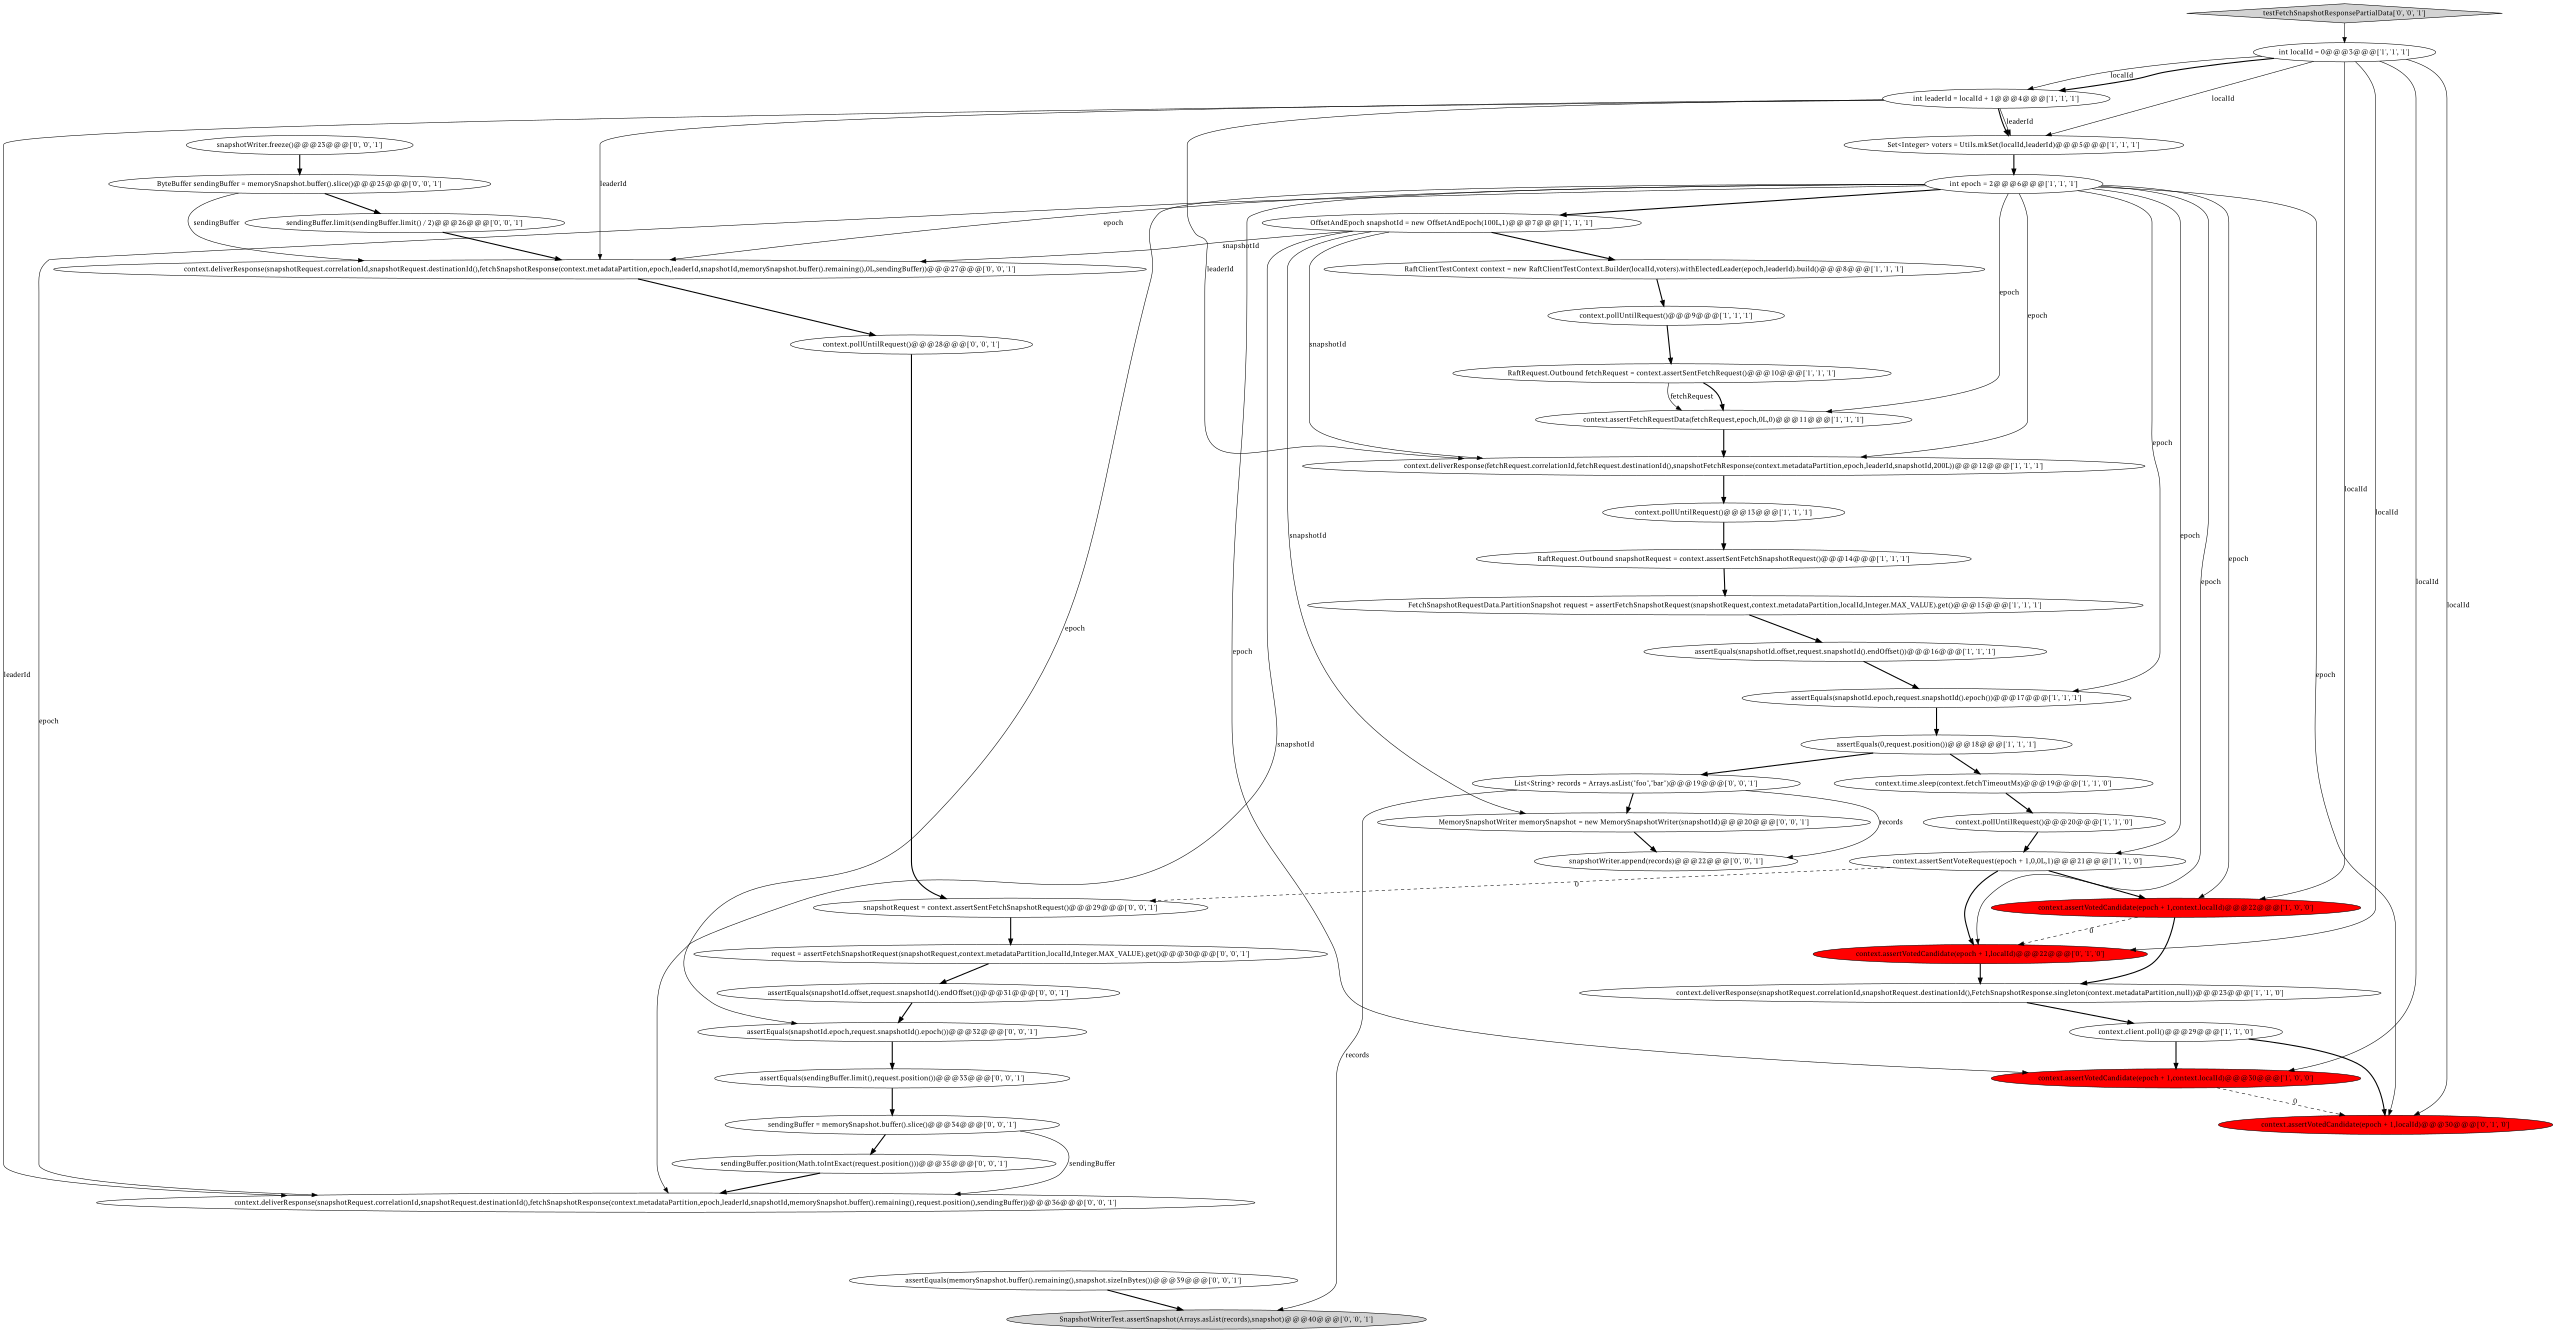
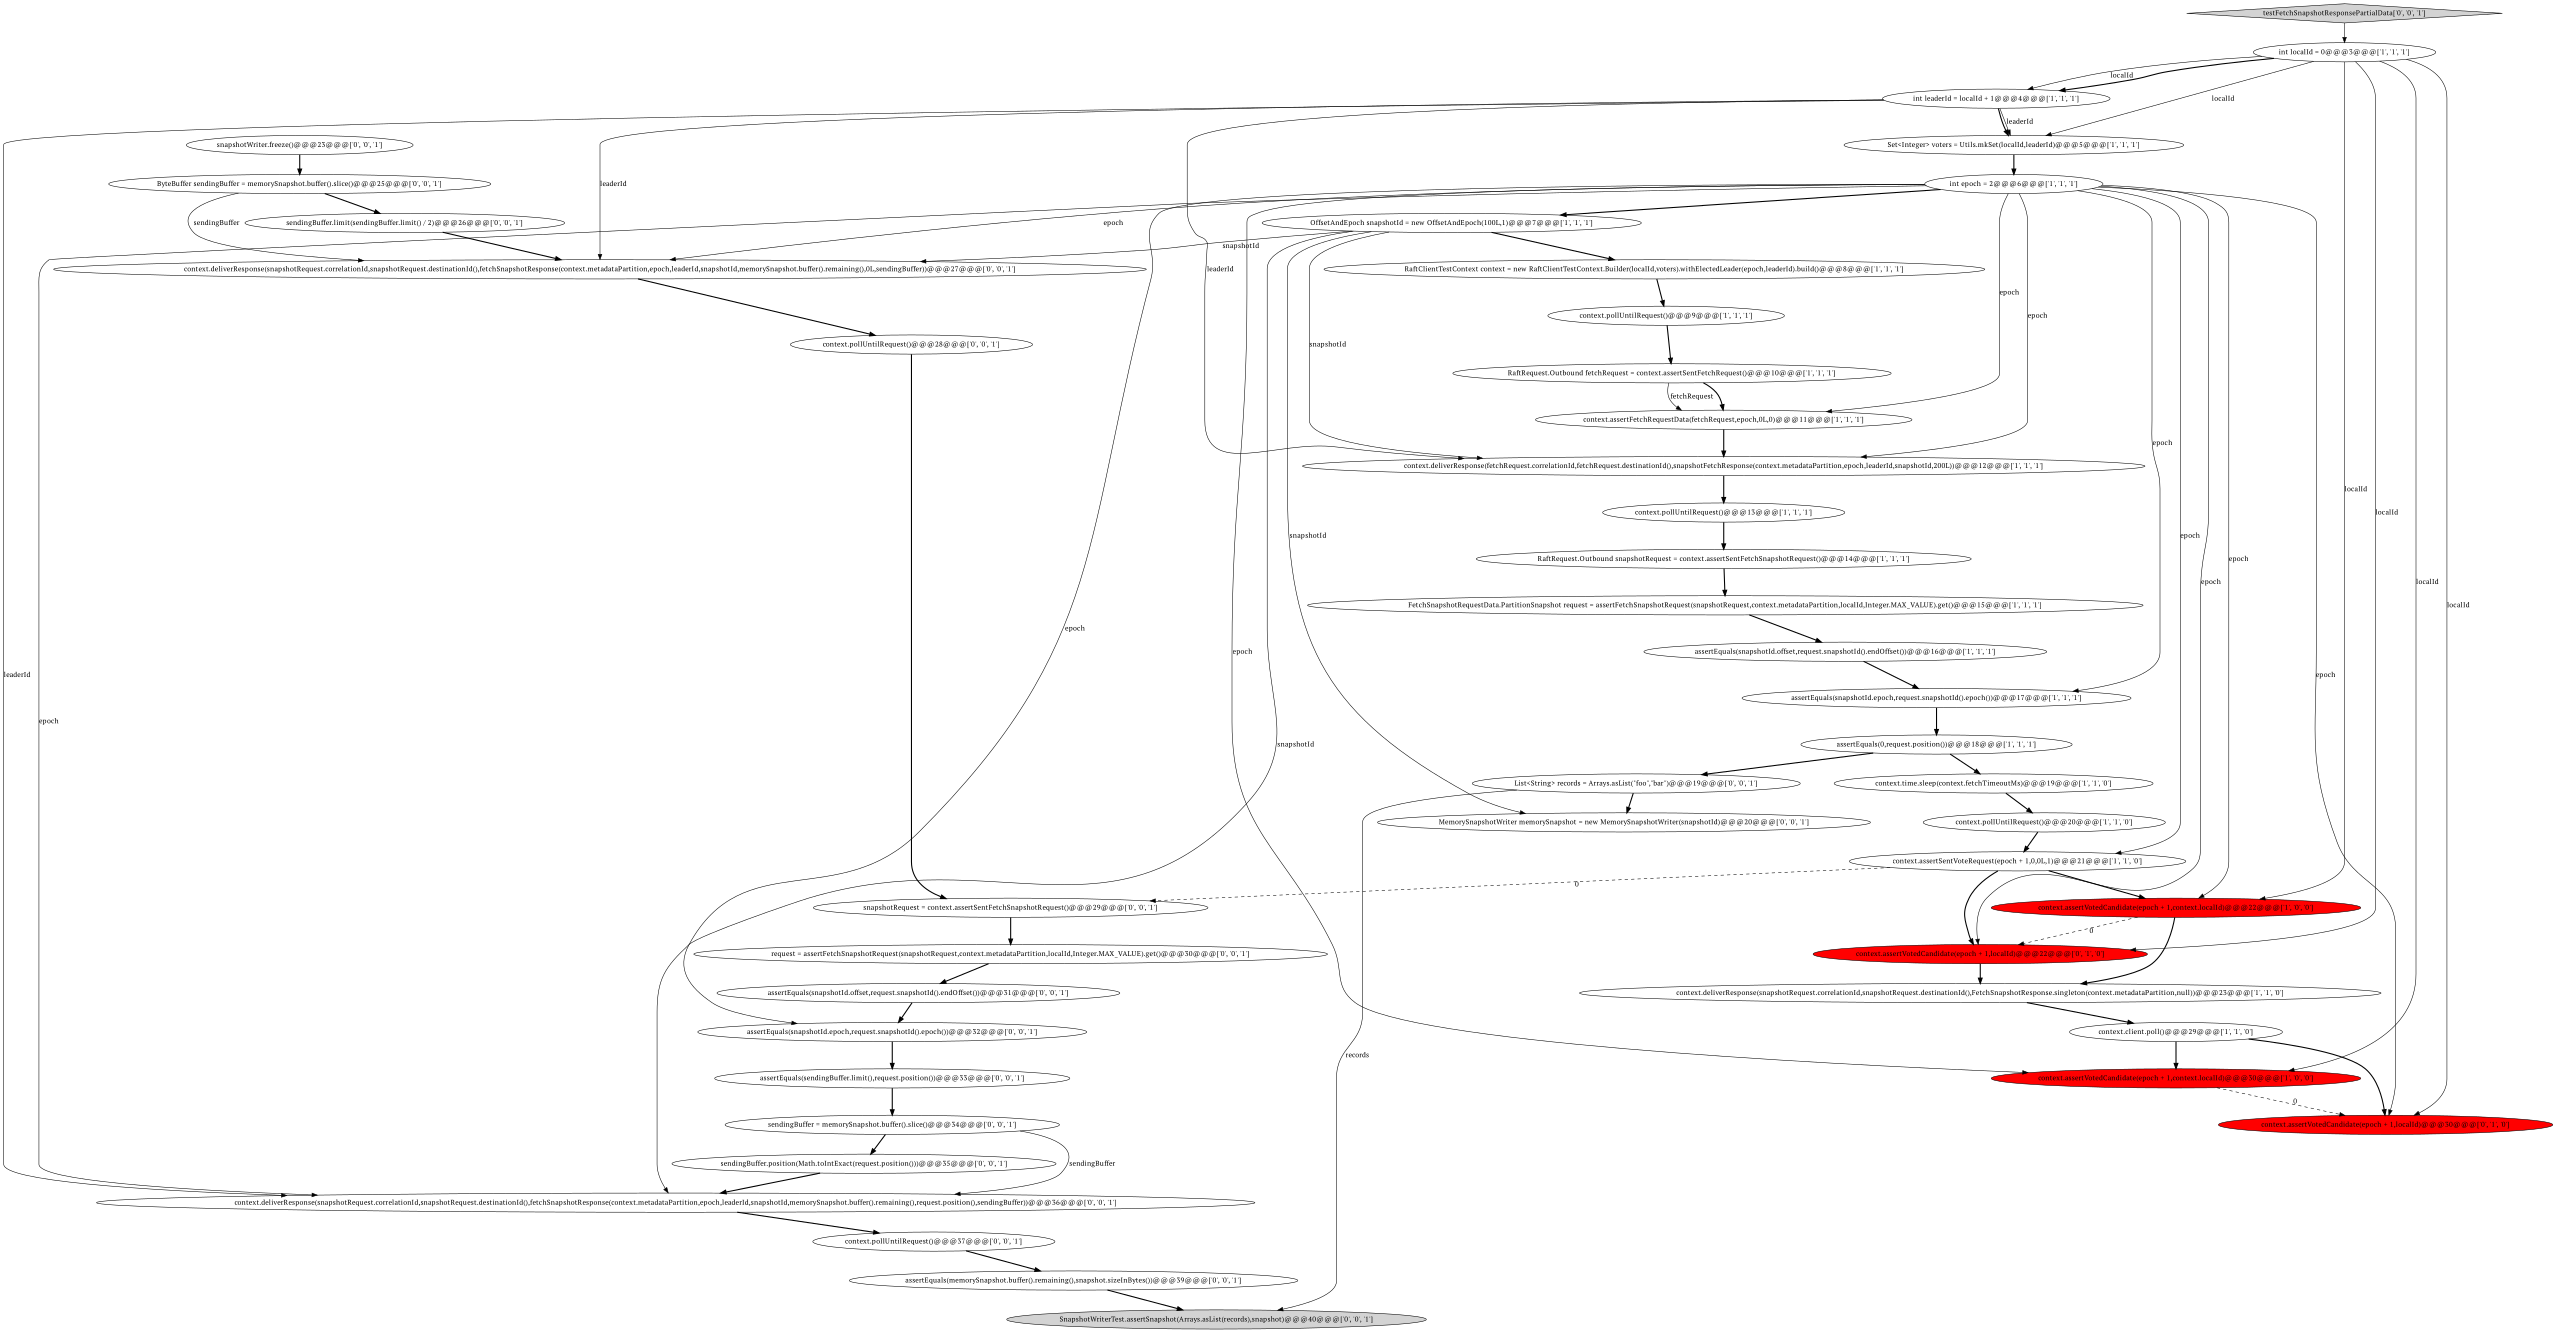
(1666, 861) -> none
none -> (934, 1242)
